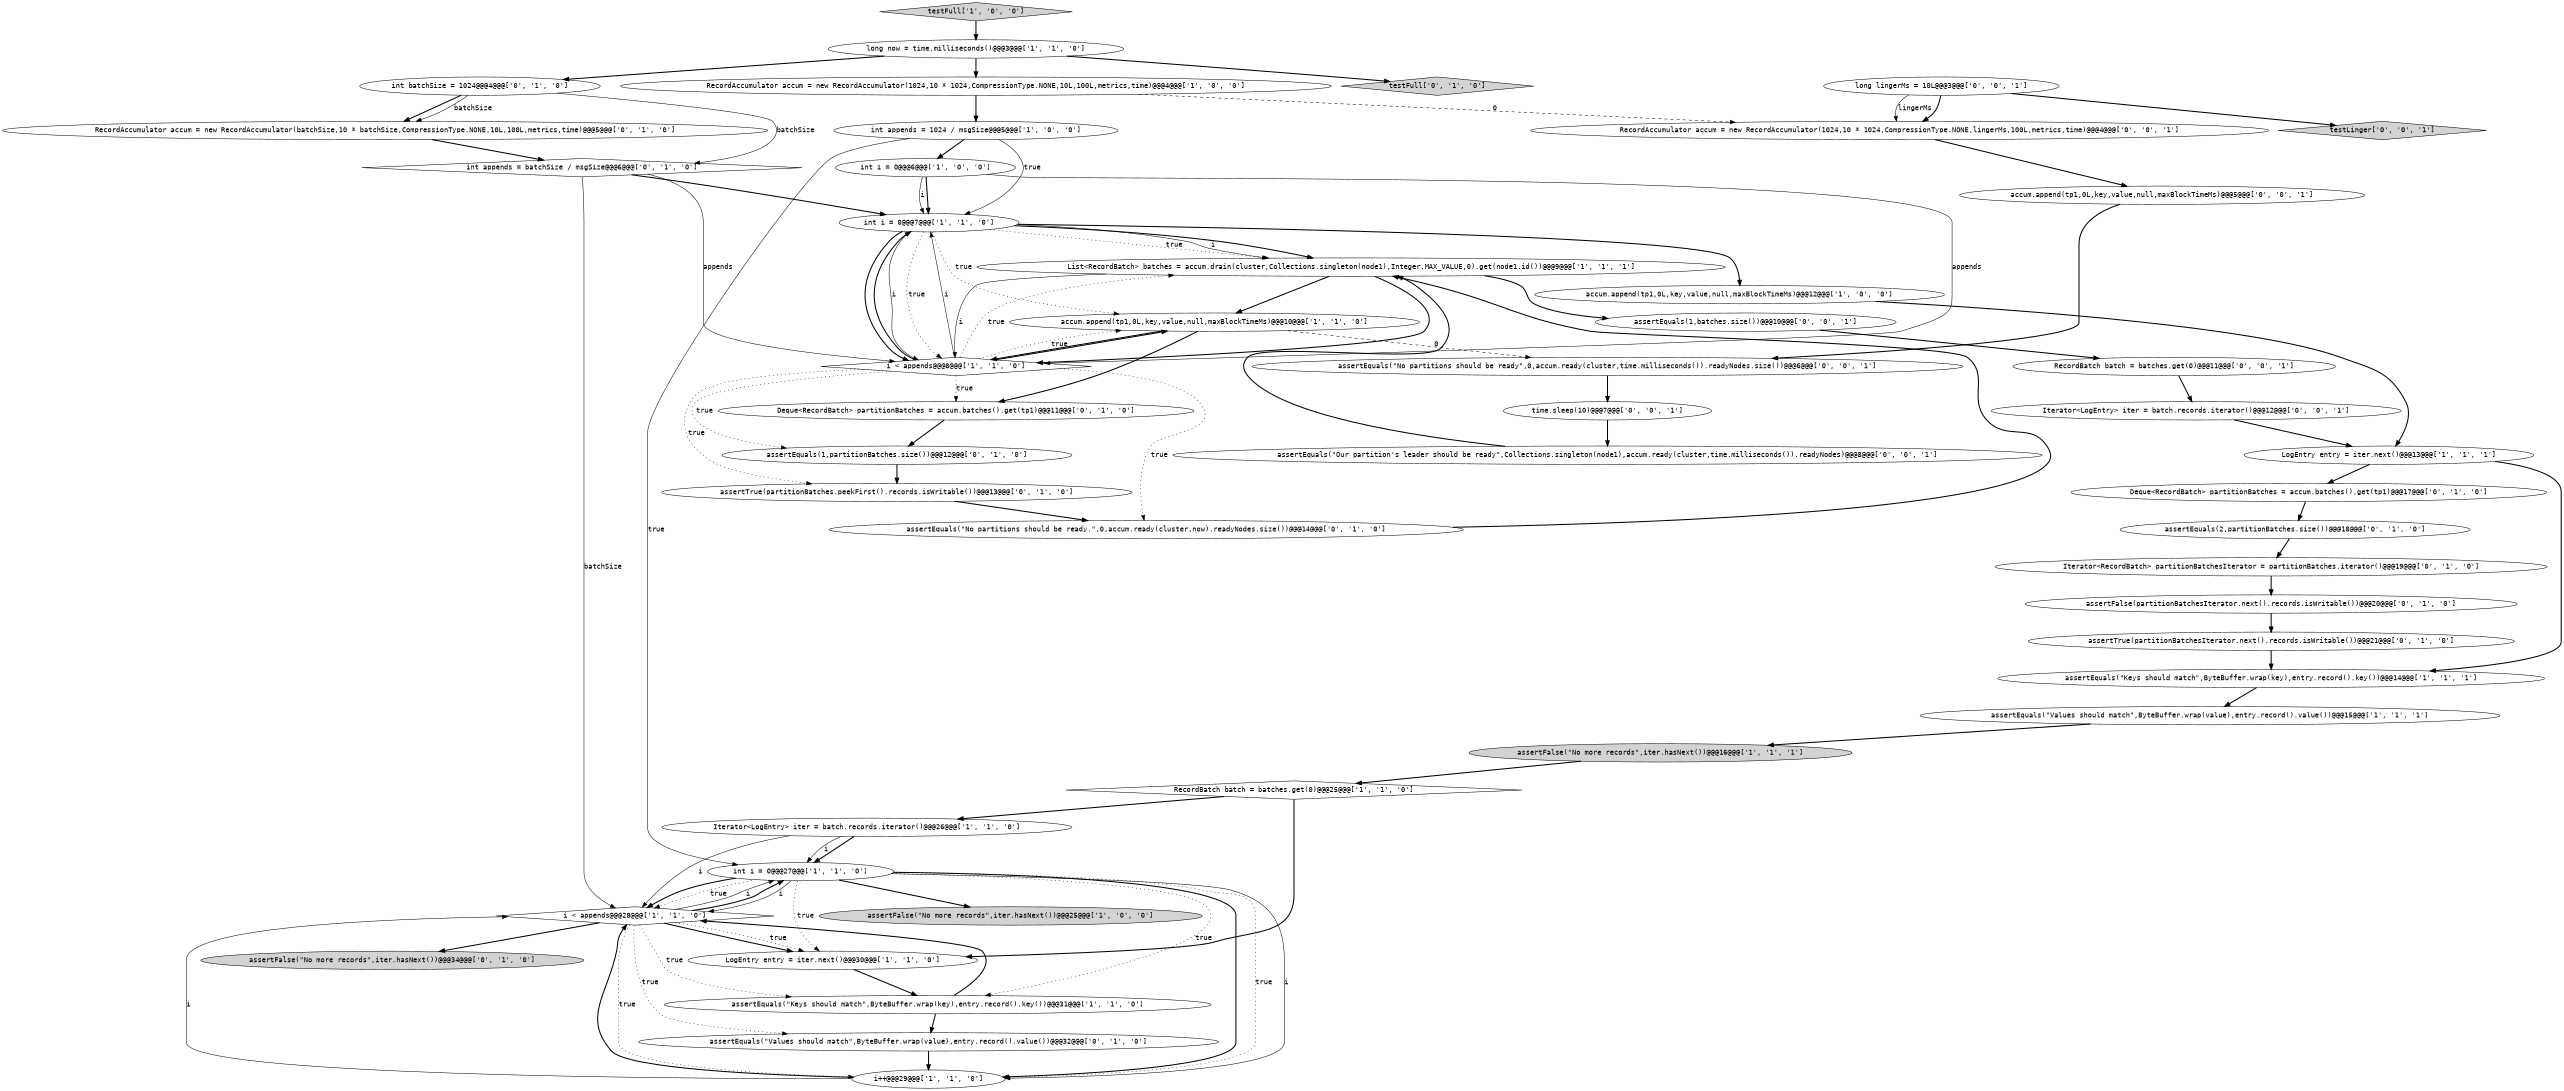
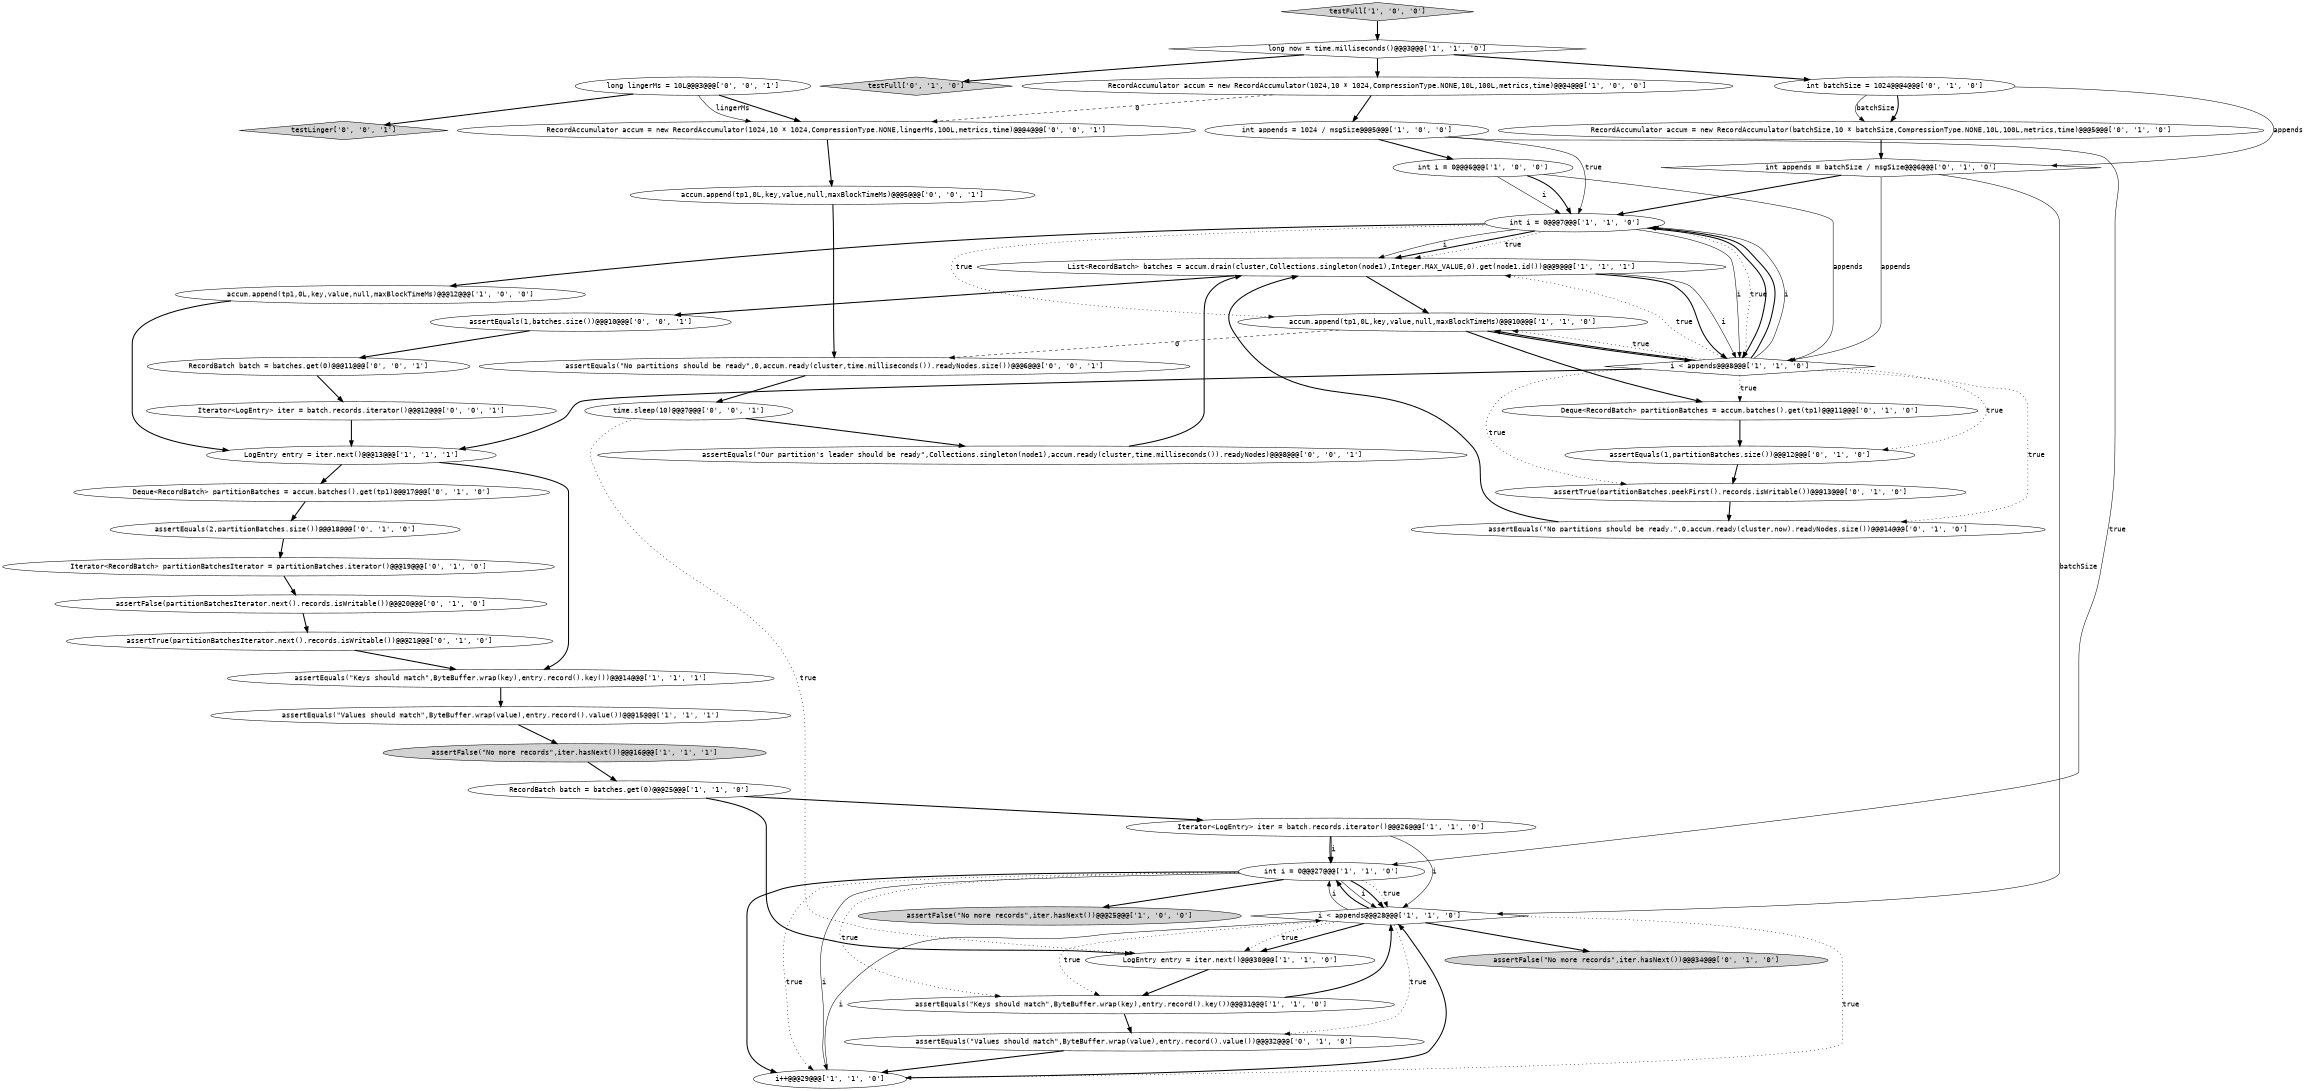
(976, 49) -> (1377, 49)
(796, 130) -> (2288, 130)
none -> (1047, 383)
(1294, 790) -> (629, 790)
(795, 918) -> (805, 771)
